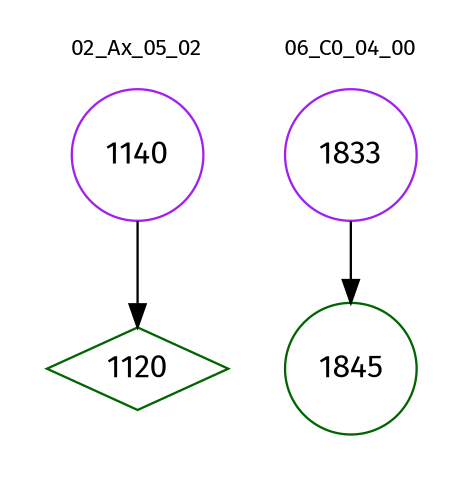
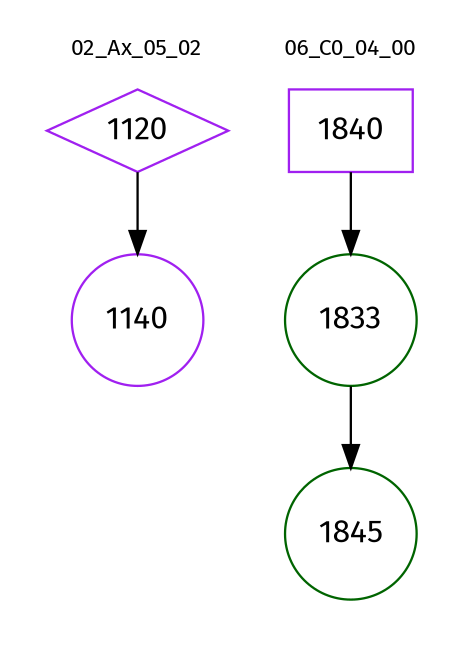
none -> (351, 131)
(351, 155) -> (351, 320)
(138, 262) -> (138, 201)
(138, 369) -> (138, 131)
